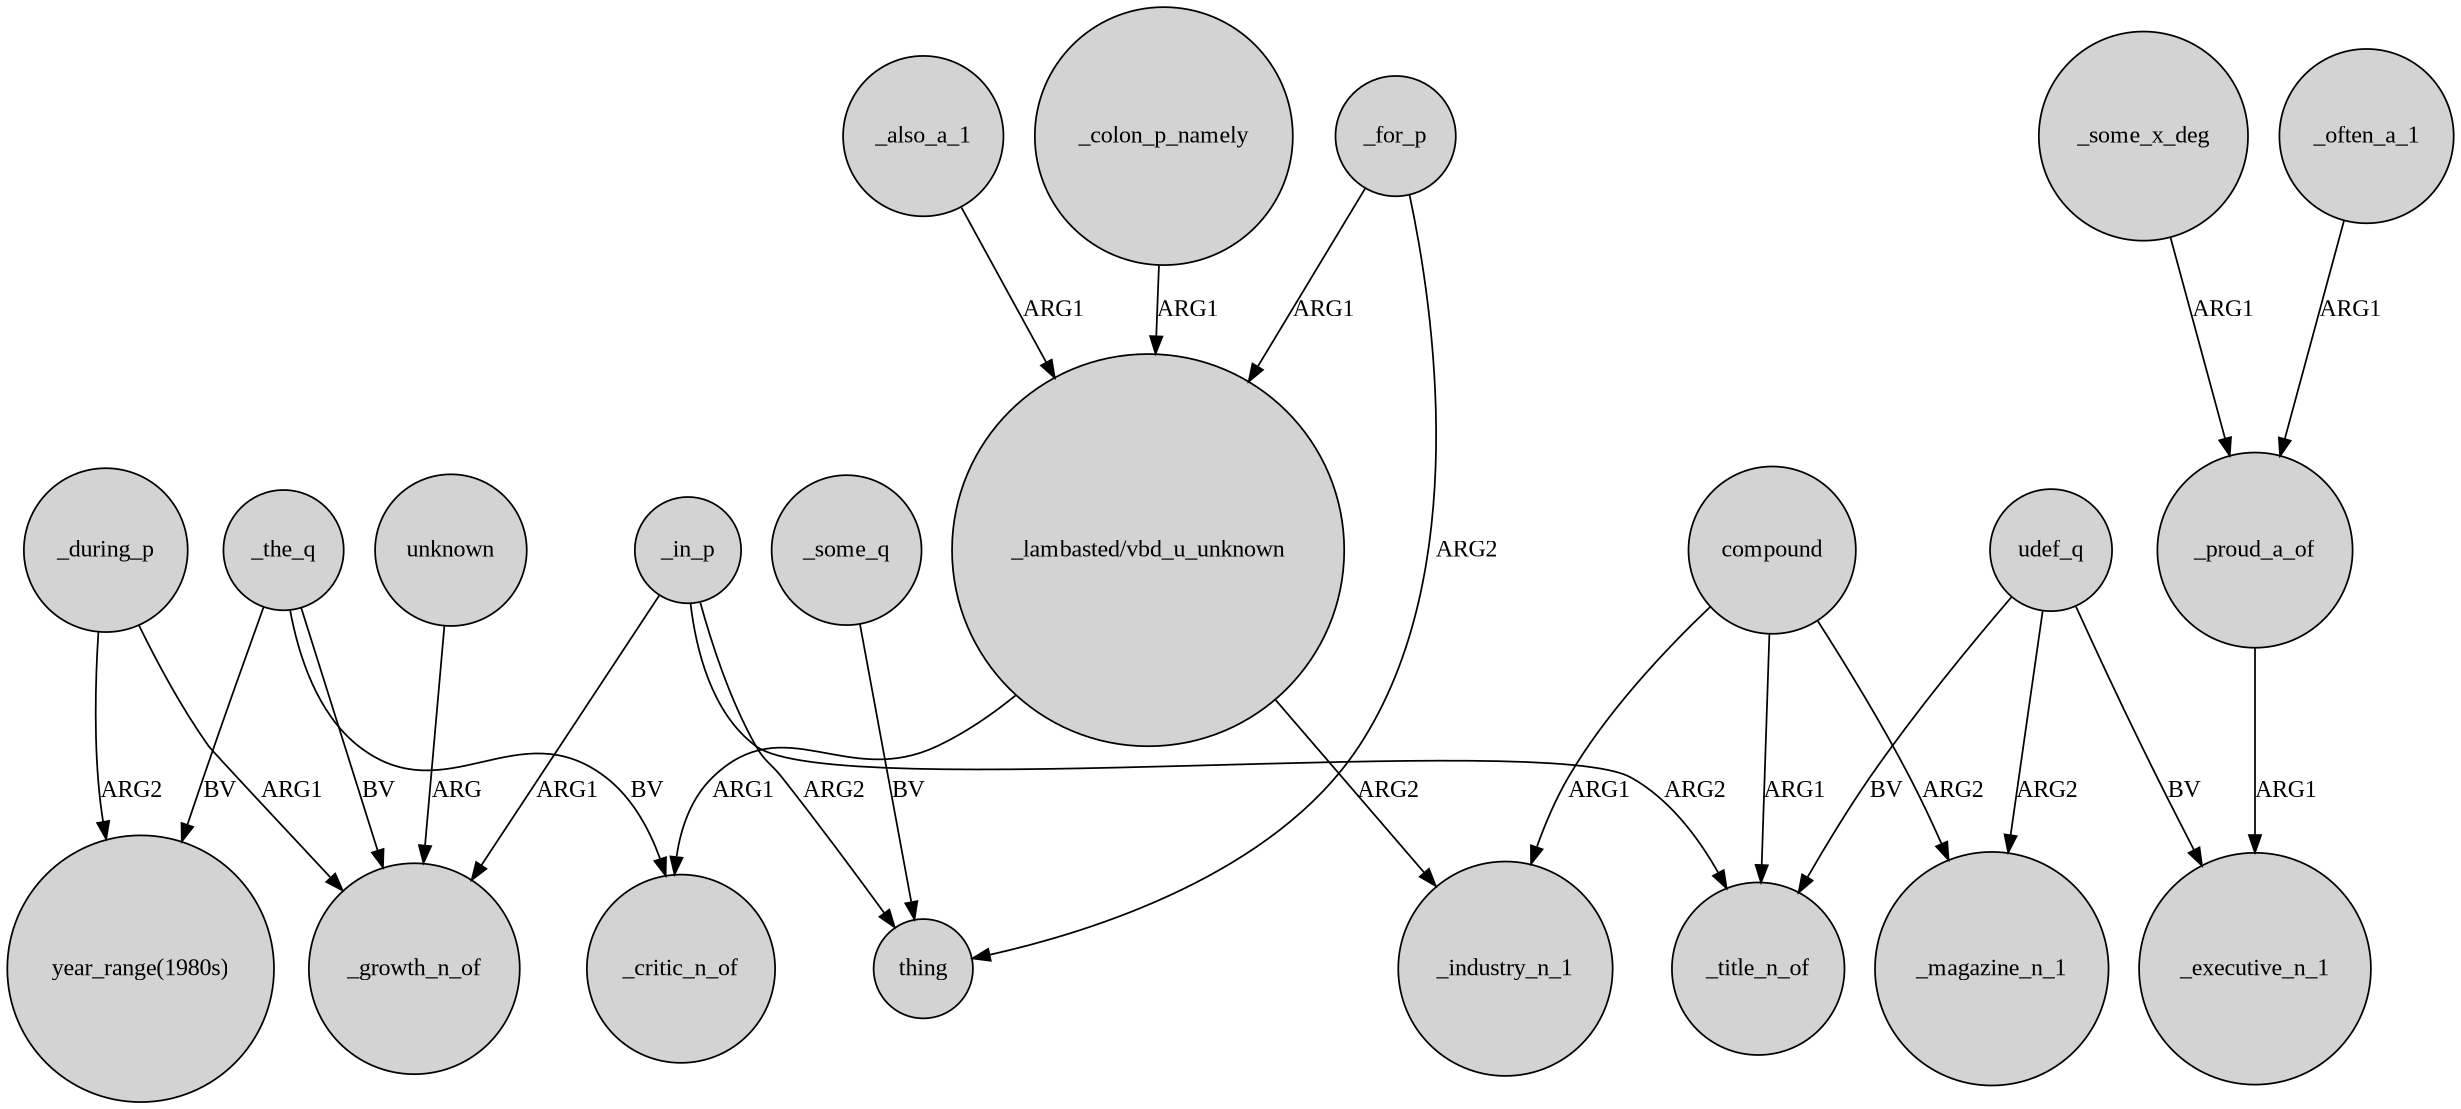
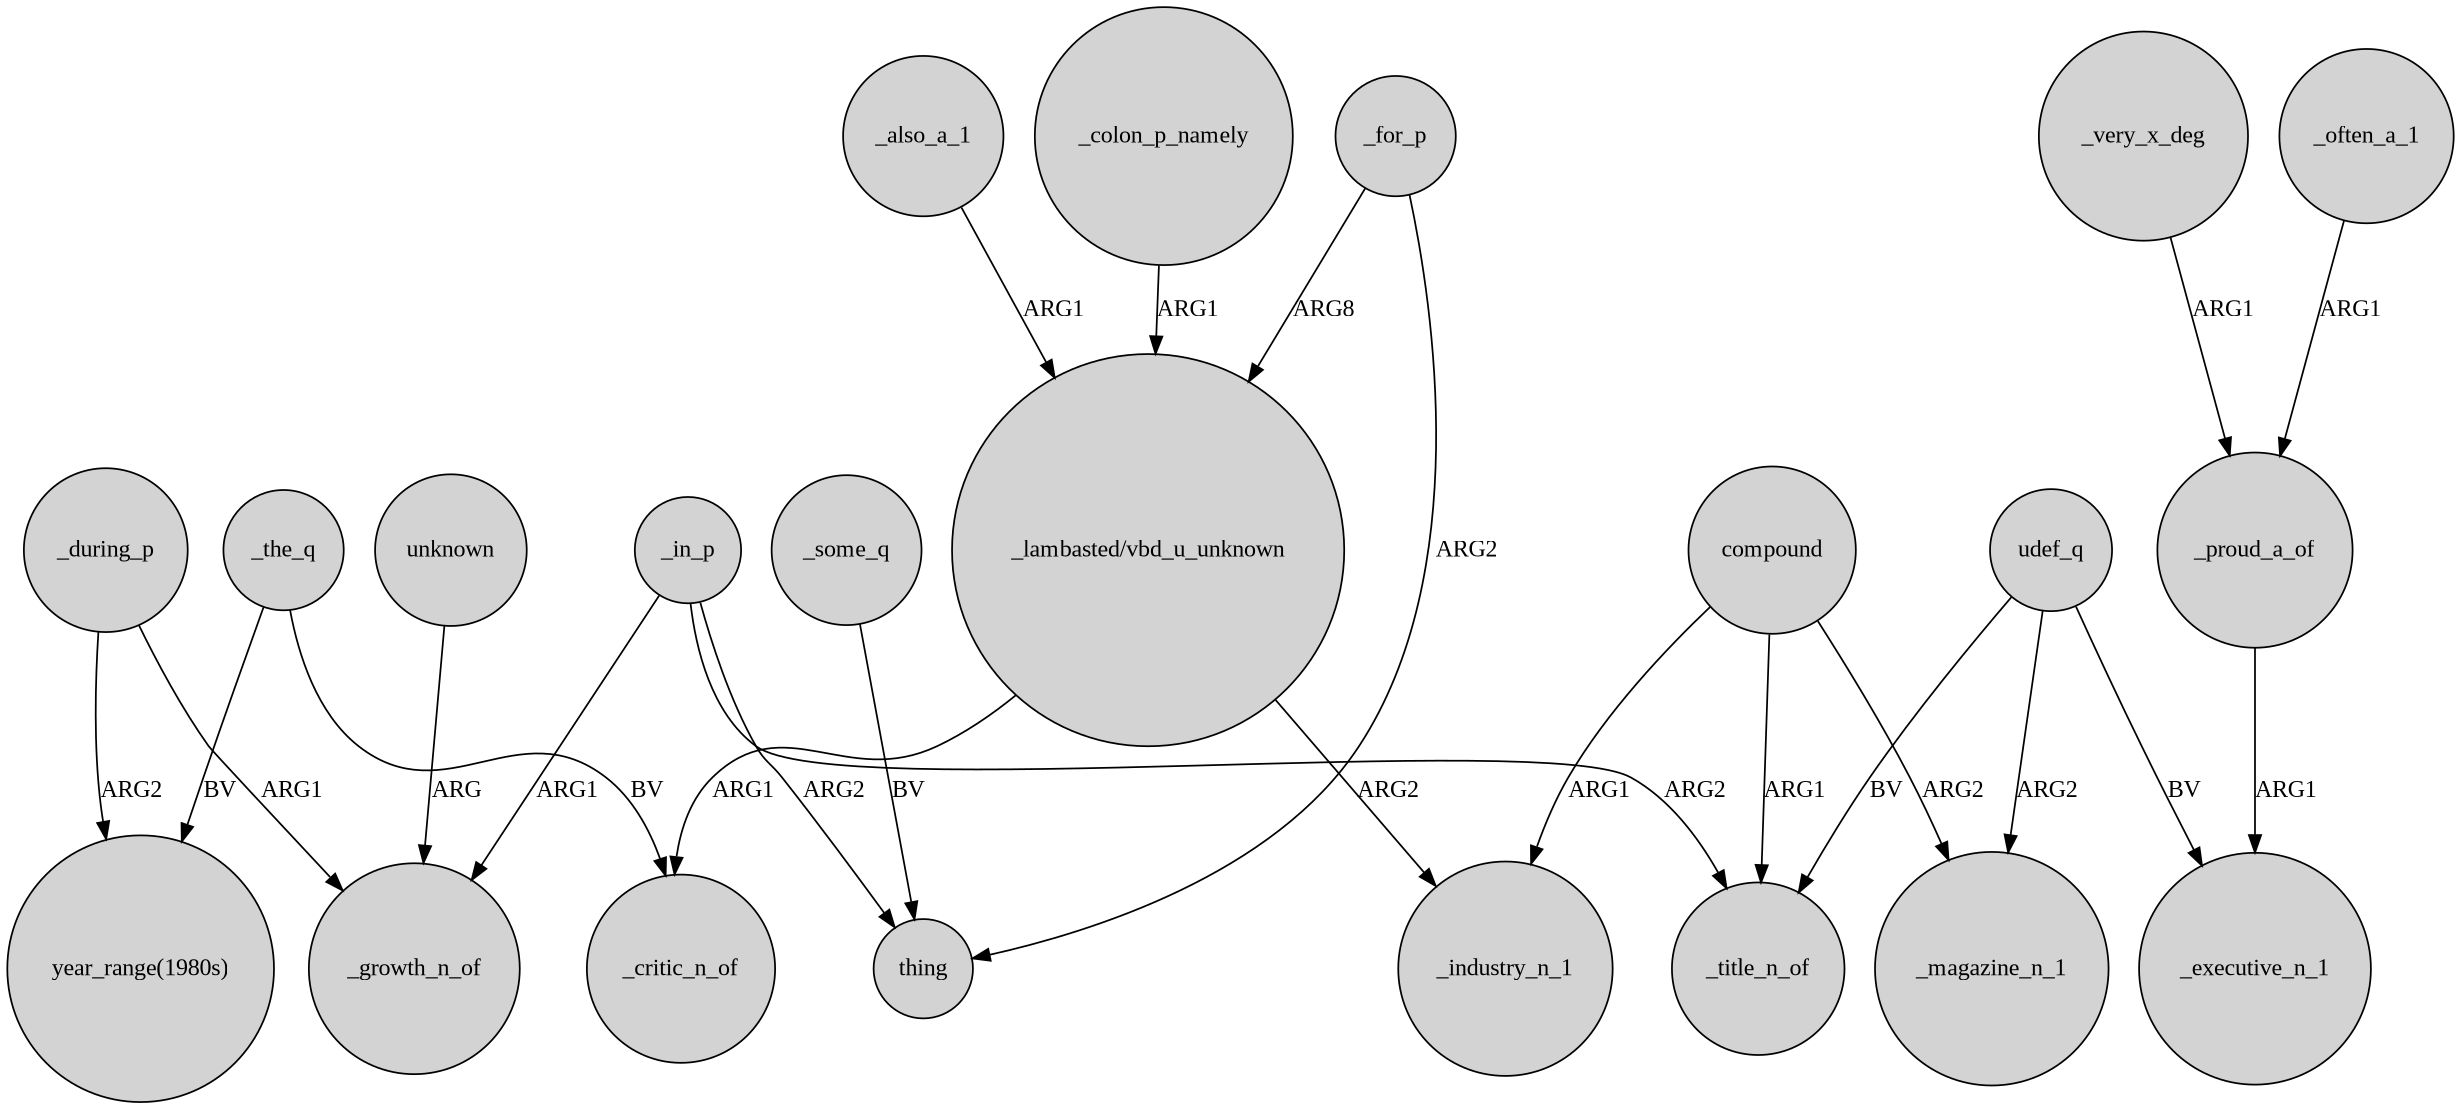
(2143, 136) -> (2143, 136)
(1324, 310) -> (1324, 310)
(347, 753) -> none
